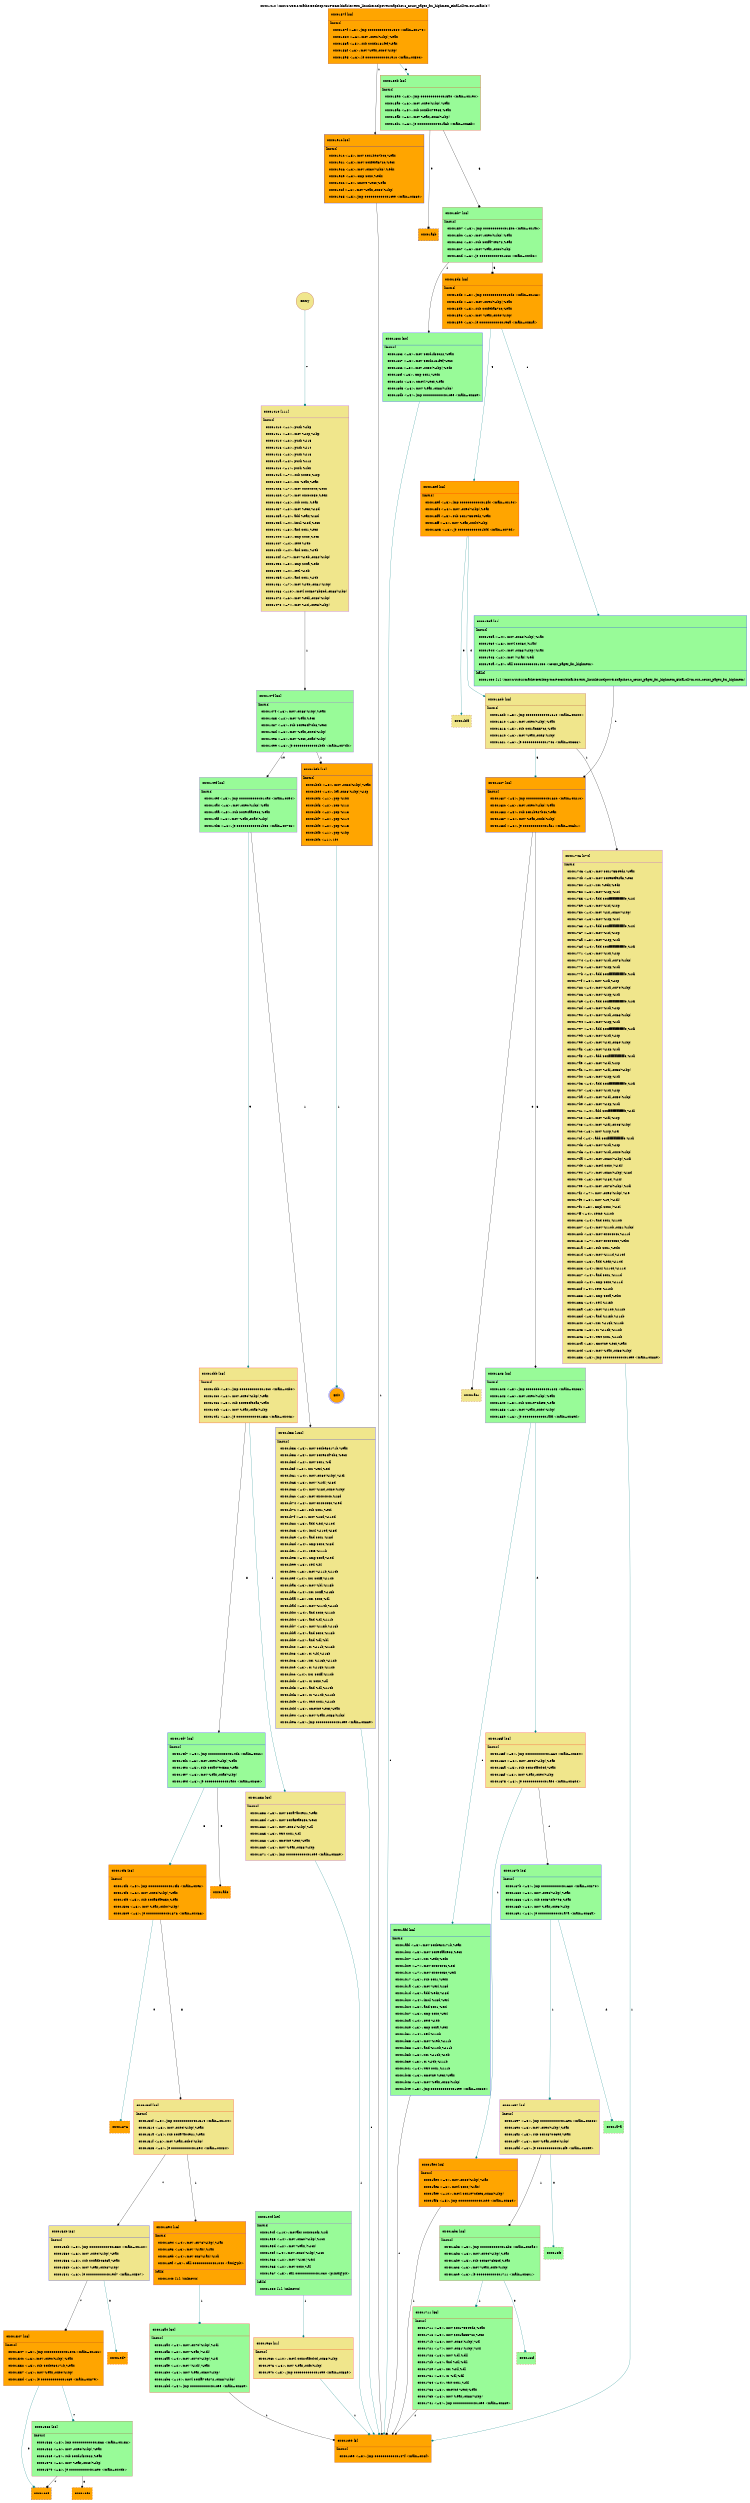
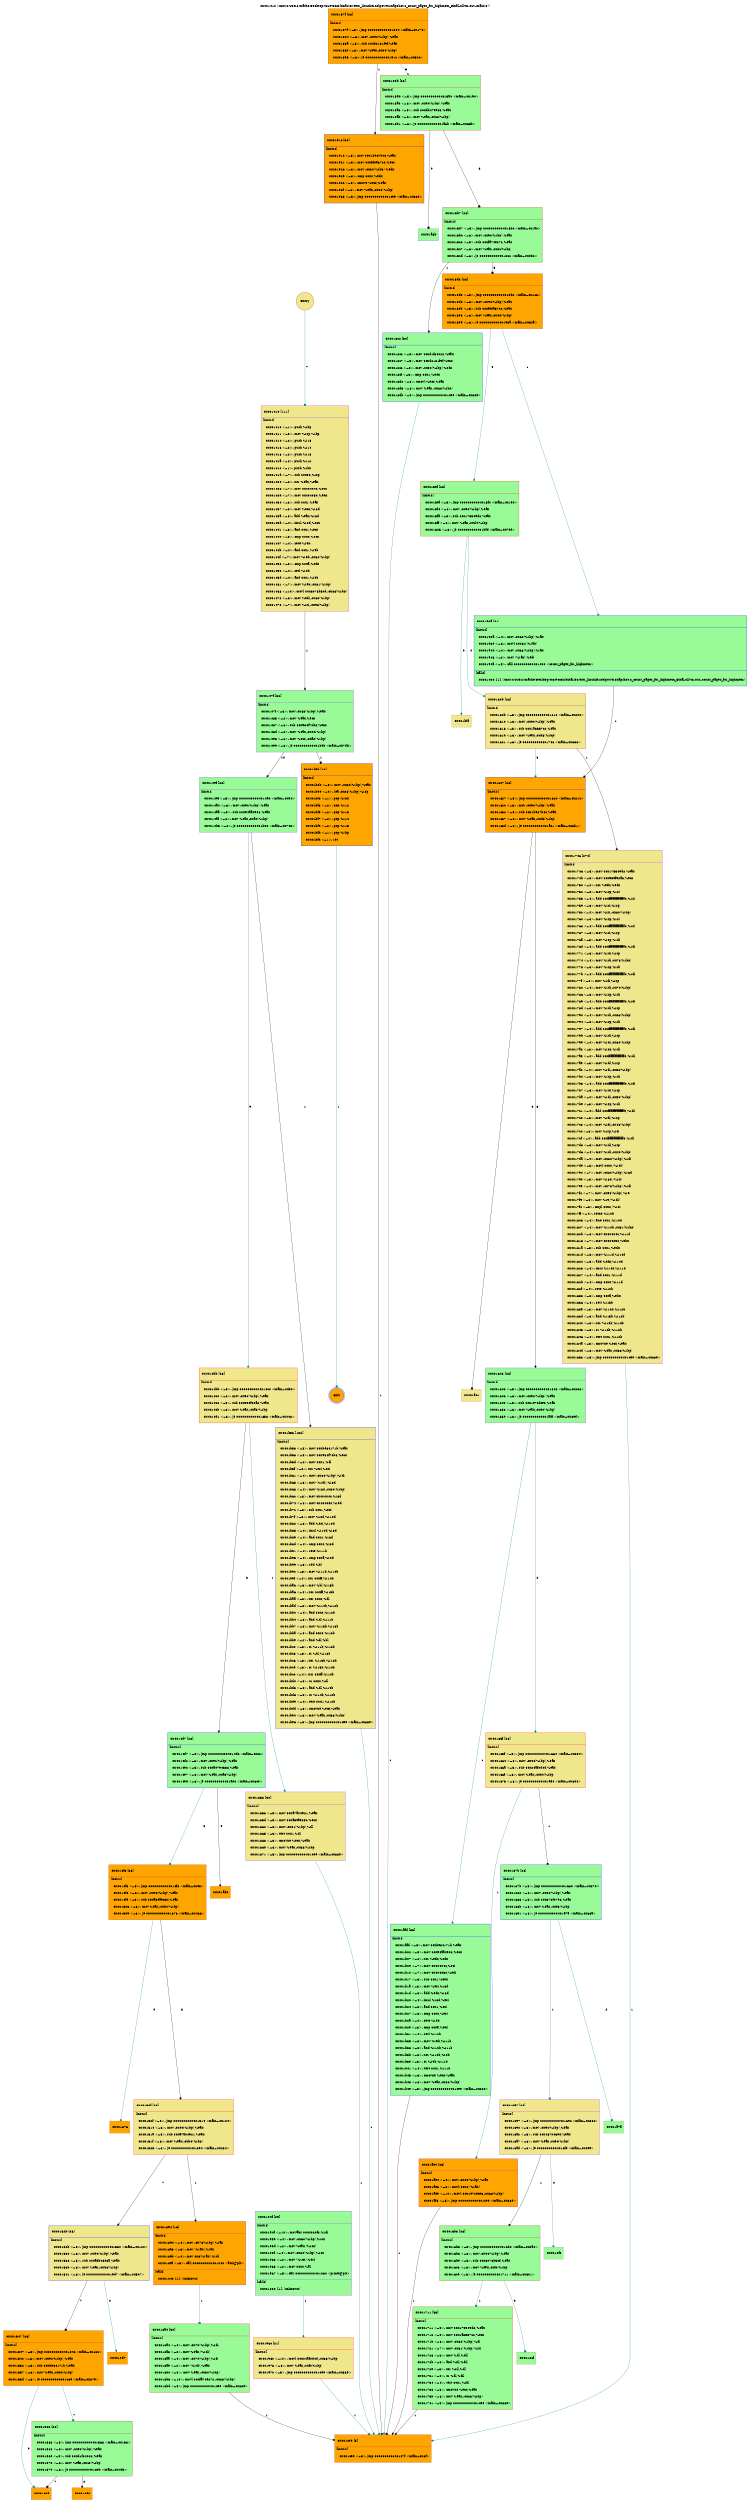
(428, 235) -> (428, 235)
(470, 509) -> (470, 509)
